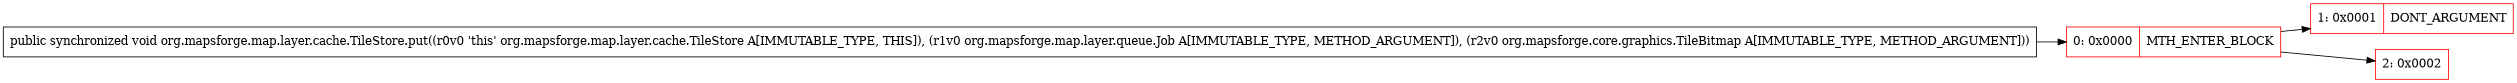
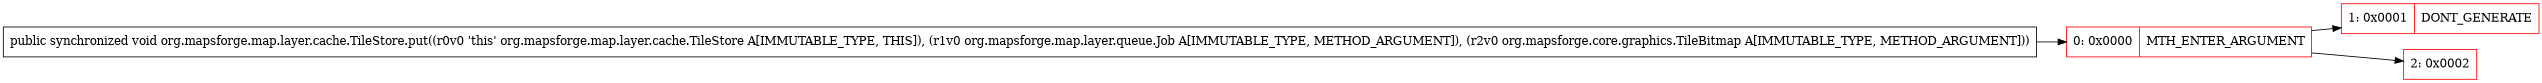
(2448, 18) -> (2477, 18)
(2210, 42) -> (2225, 42)
